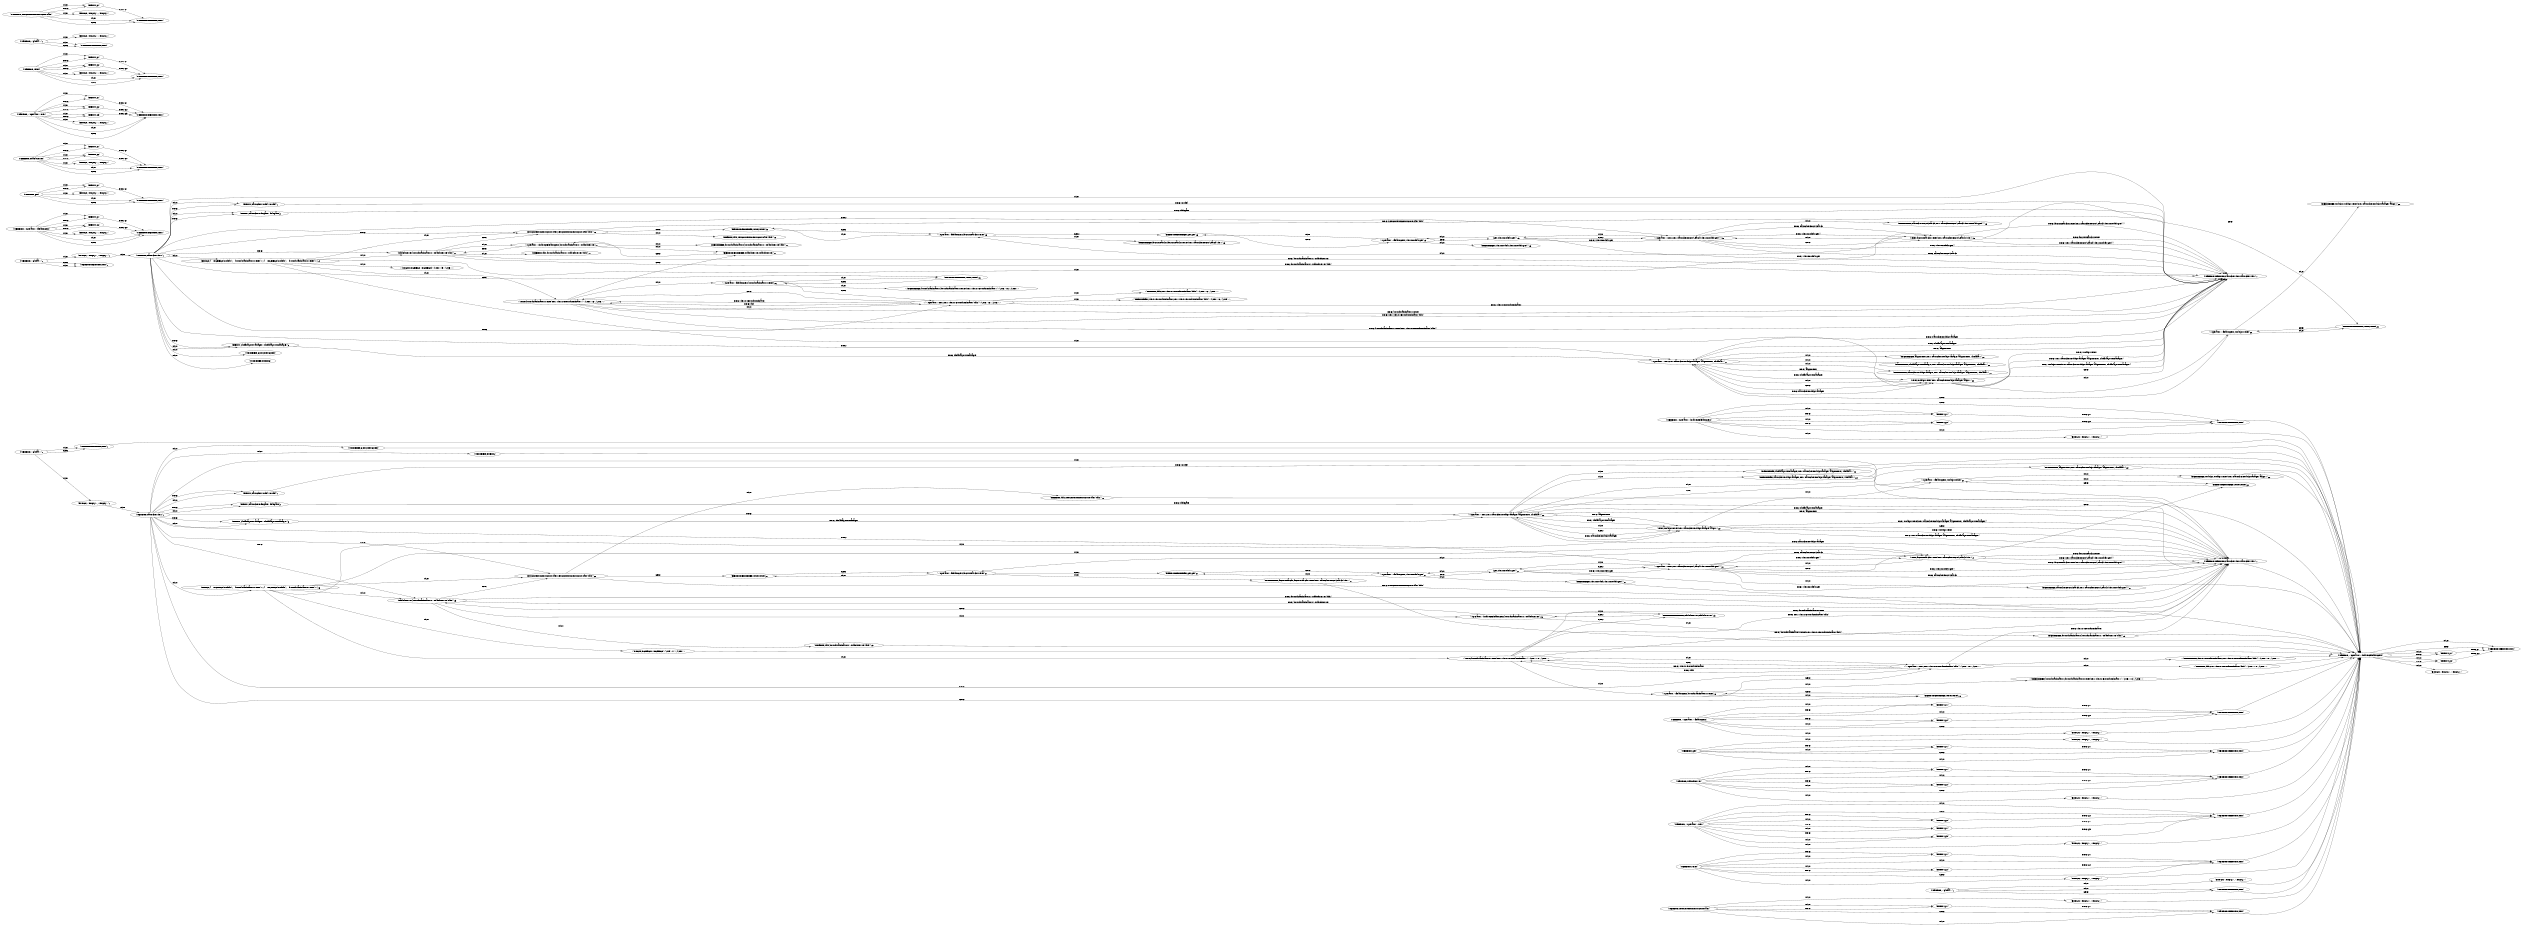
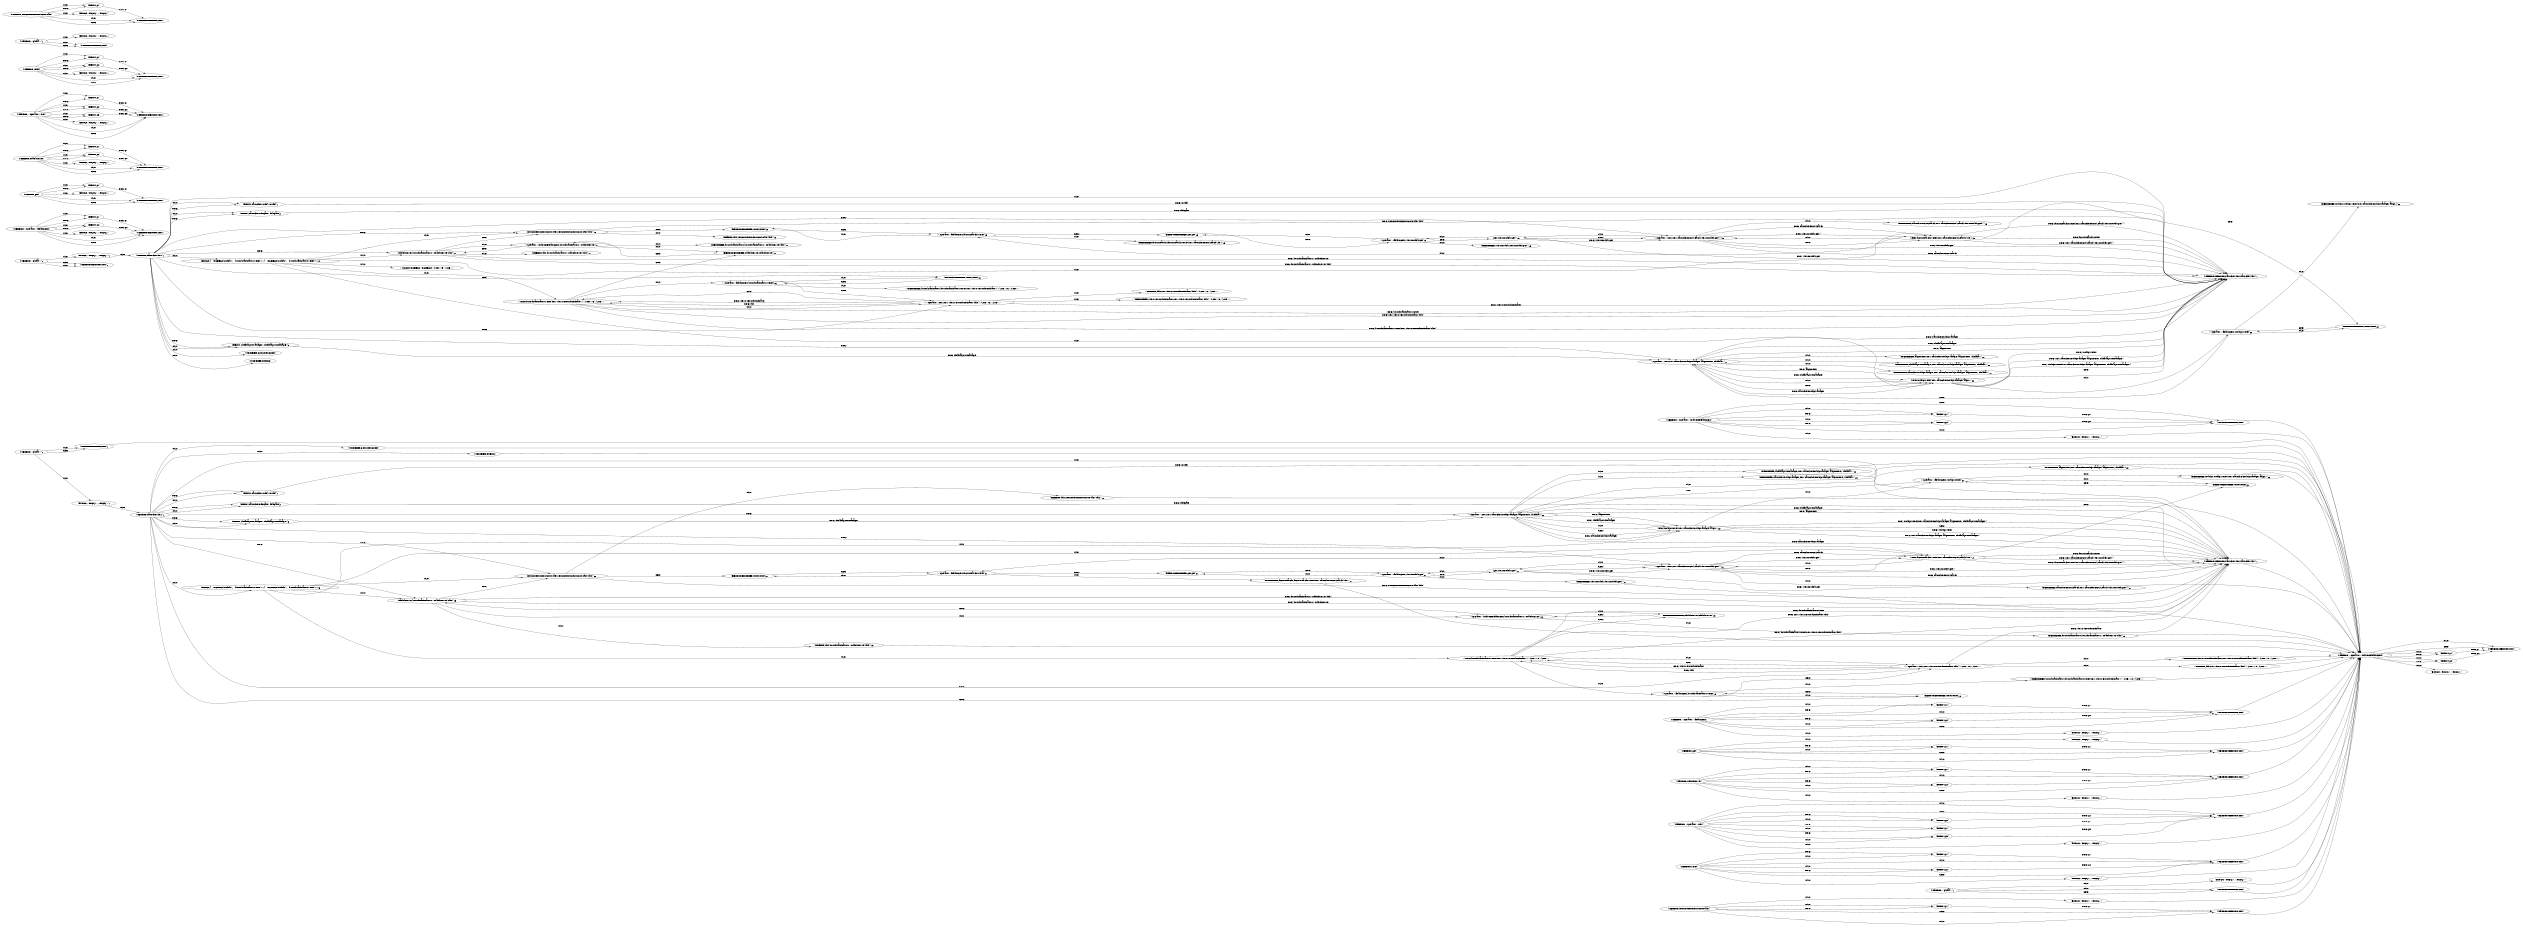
(658, 651) -> none
